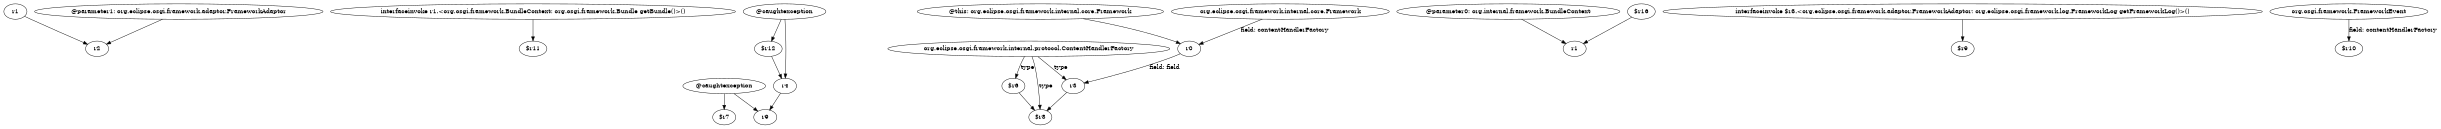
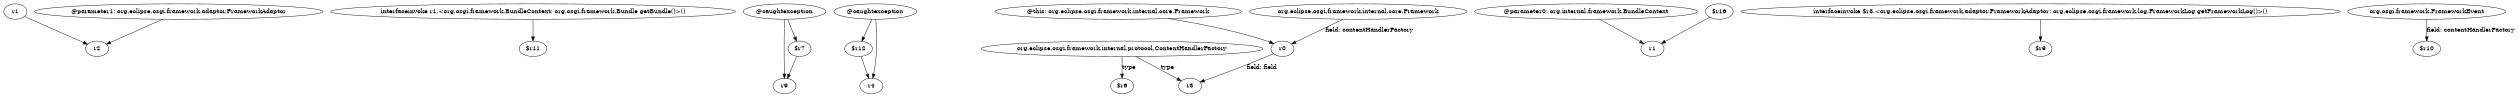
(776, 100) -> (793, 65)
(1040, 117) -> none
